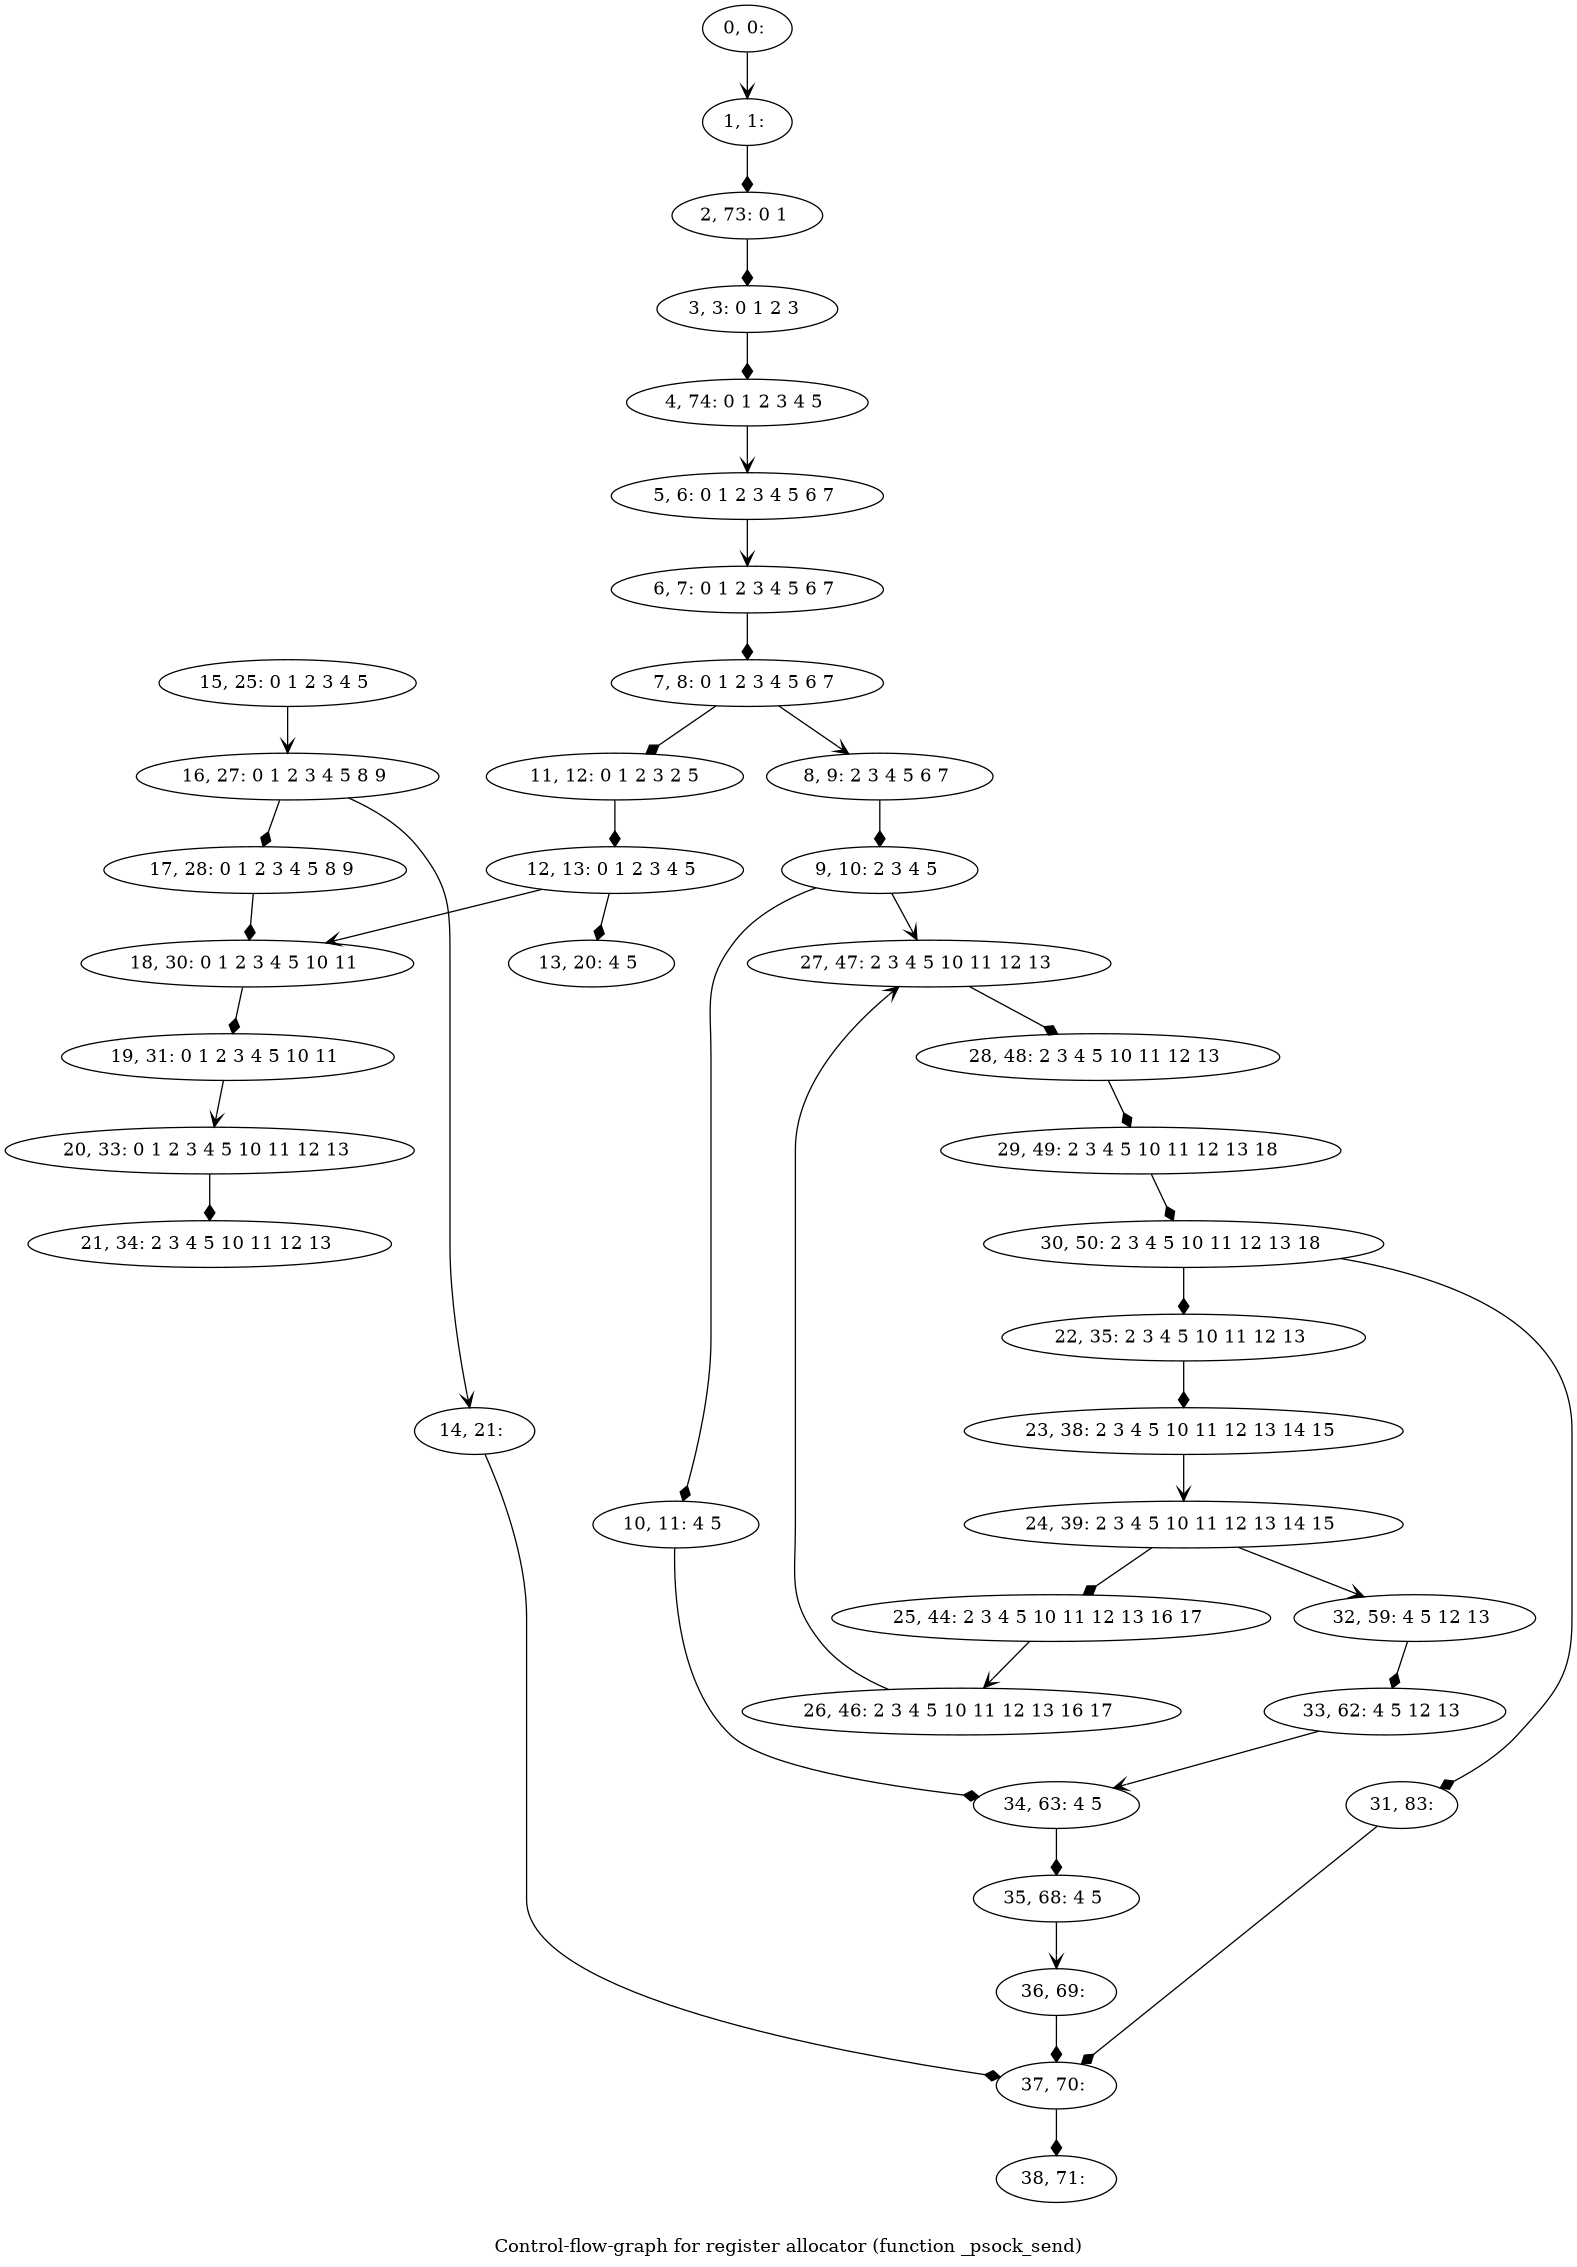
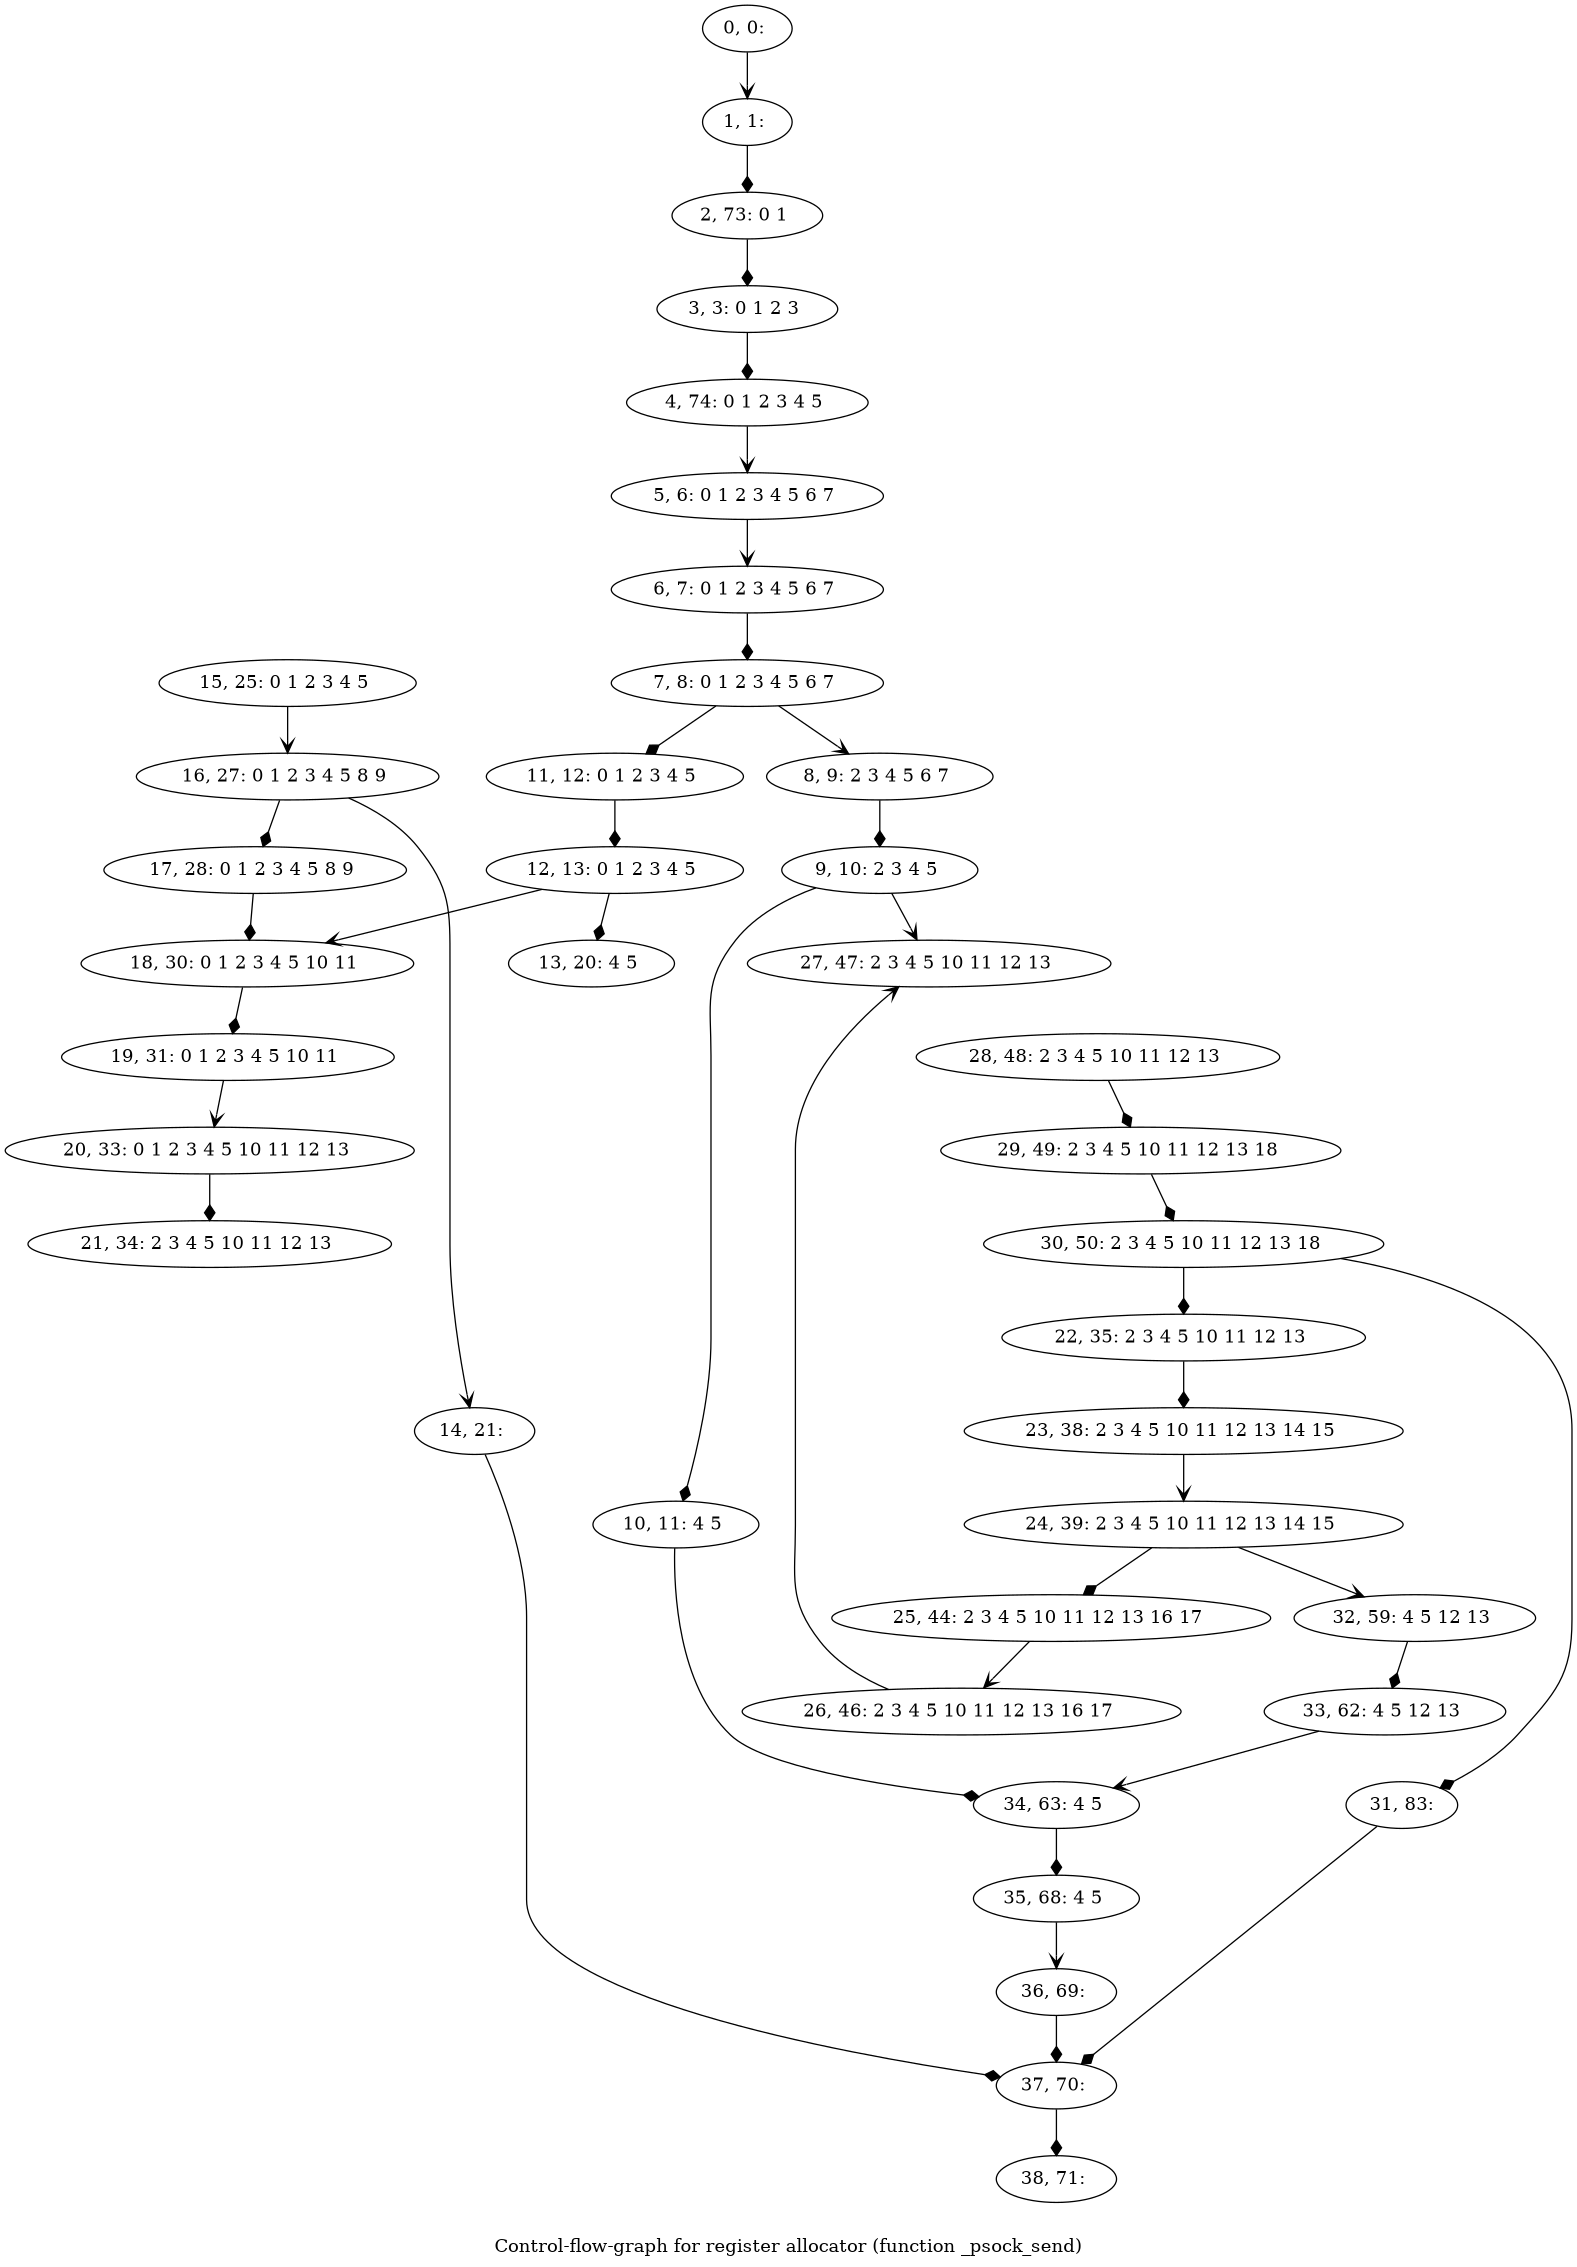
(615, 777) -> (615, 777)
(1007, 1007) -> none
